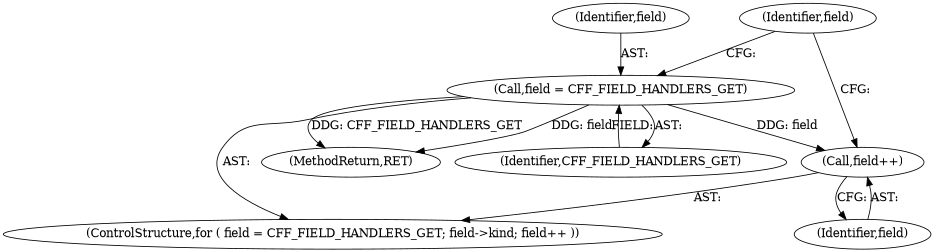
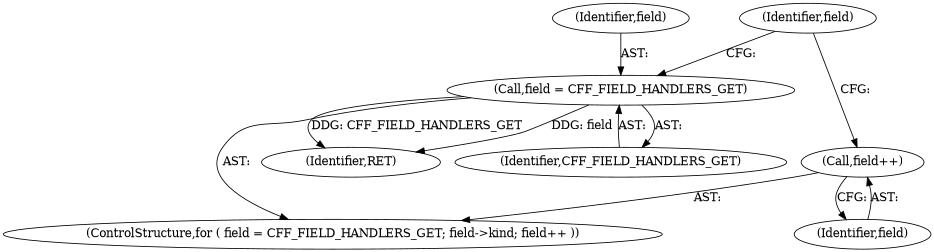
(634, 126) -> (634, 126)
(742, 126) -> none
(351, 162) -> (351, 162)
